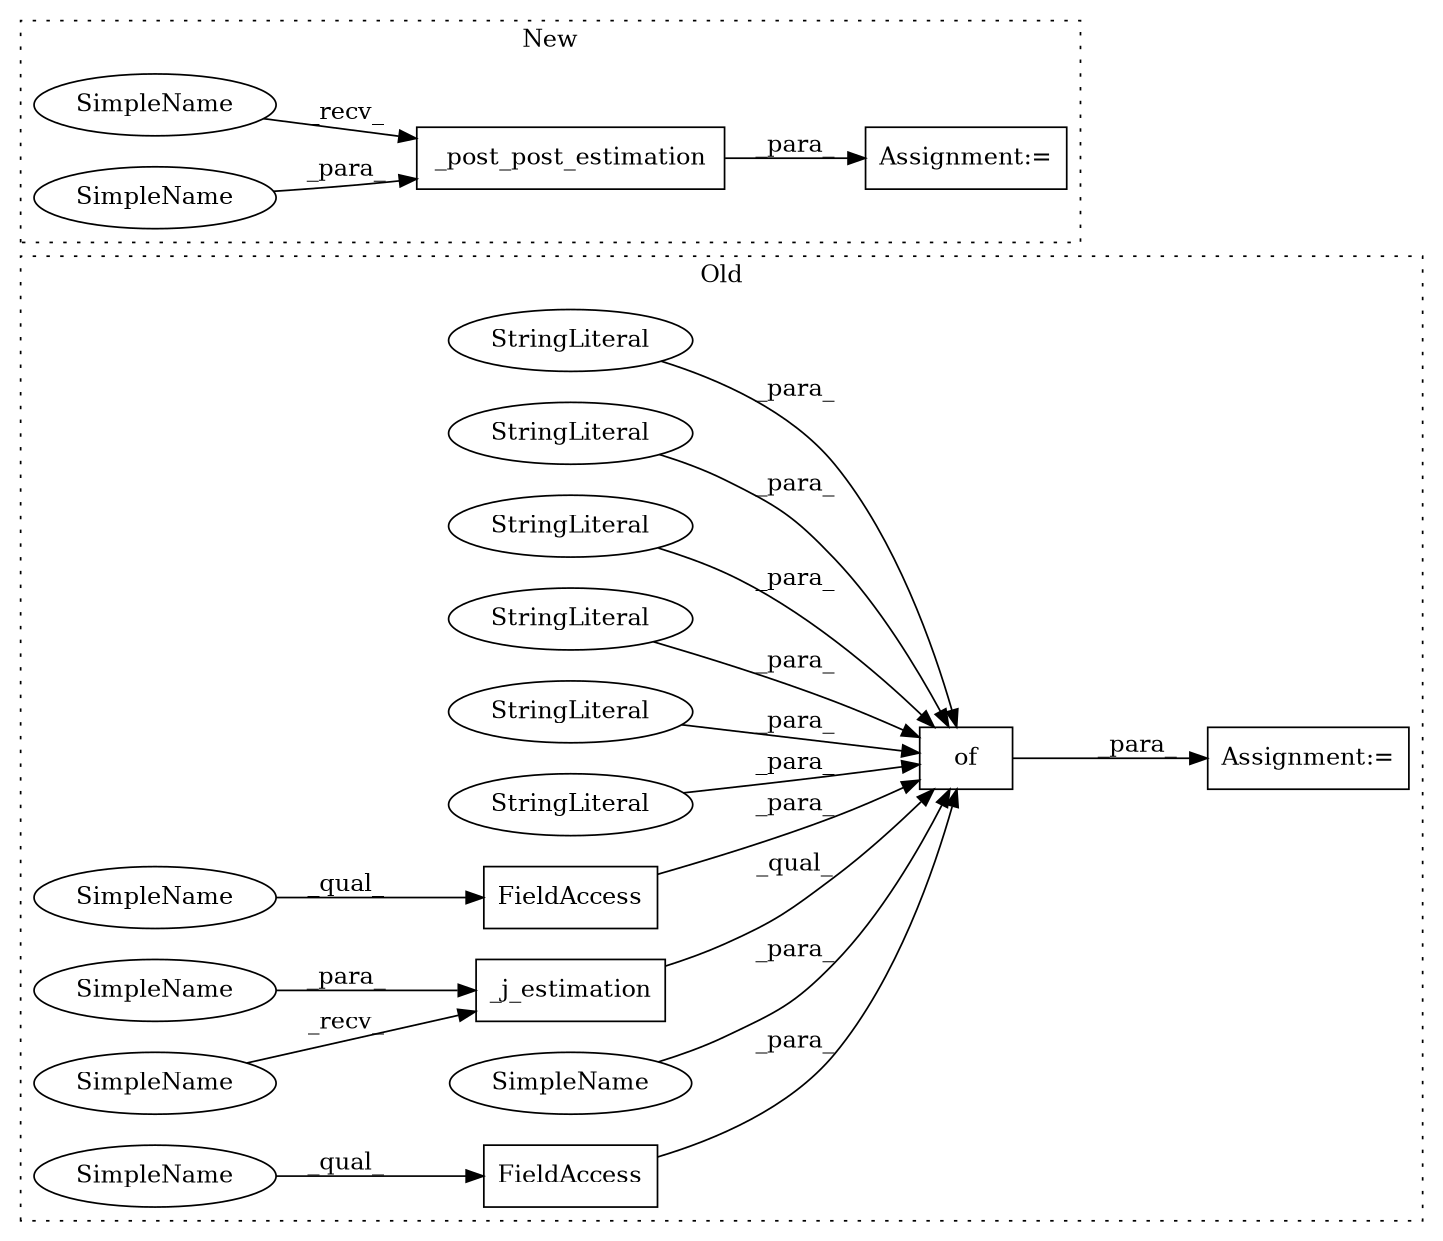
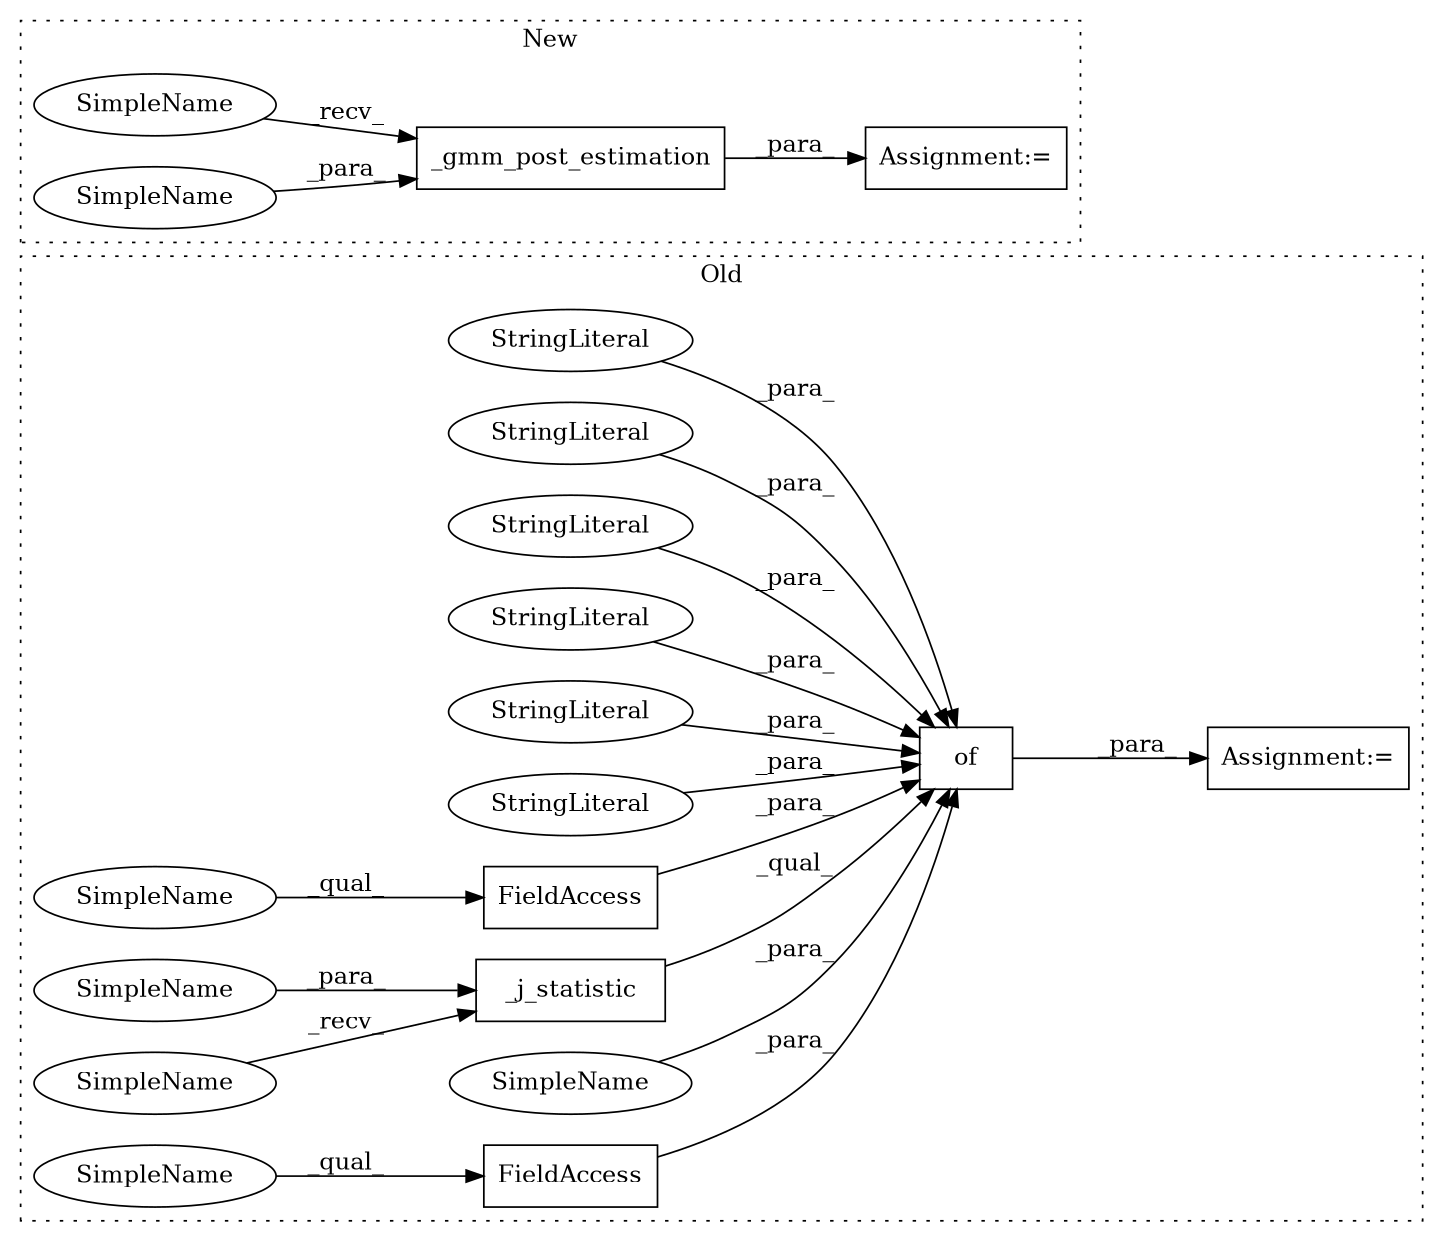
(571, 158) -> (571, 158)
(571, 990) -> (571, 990)
